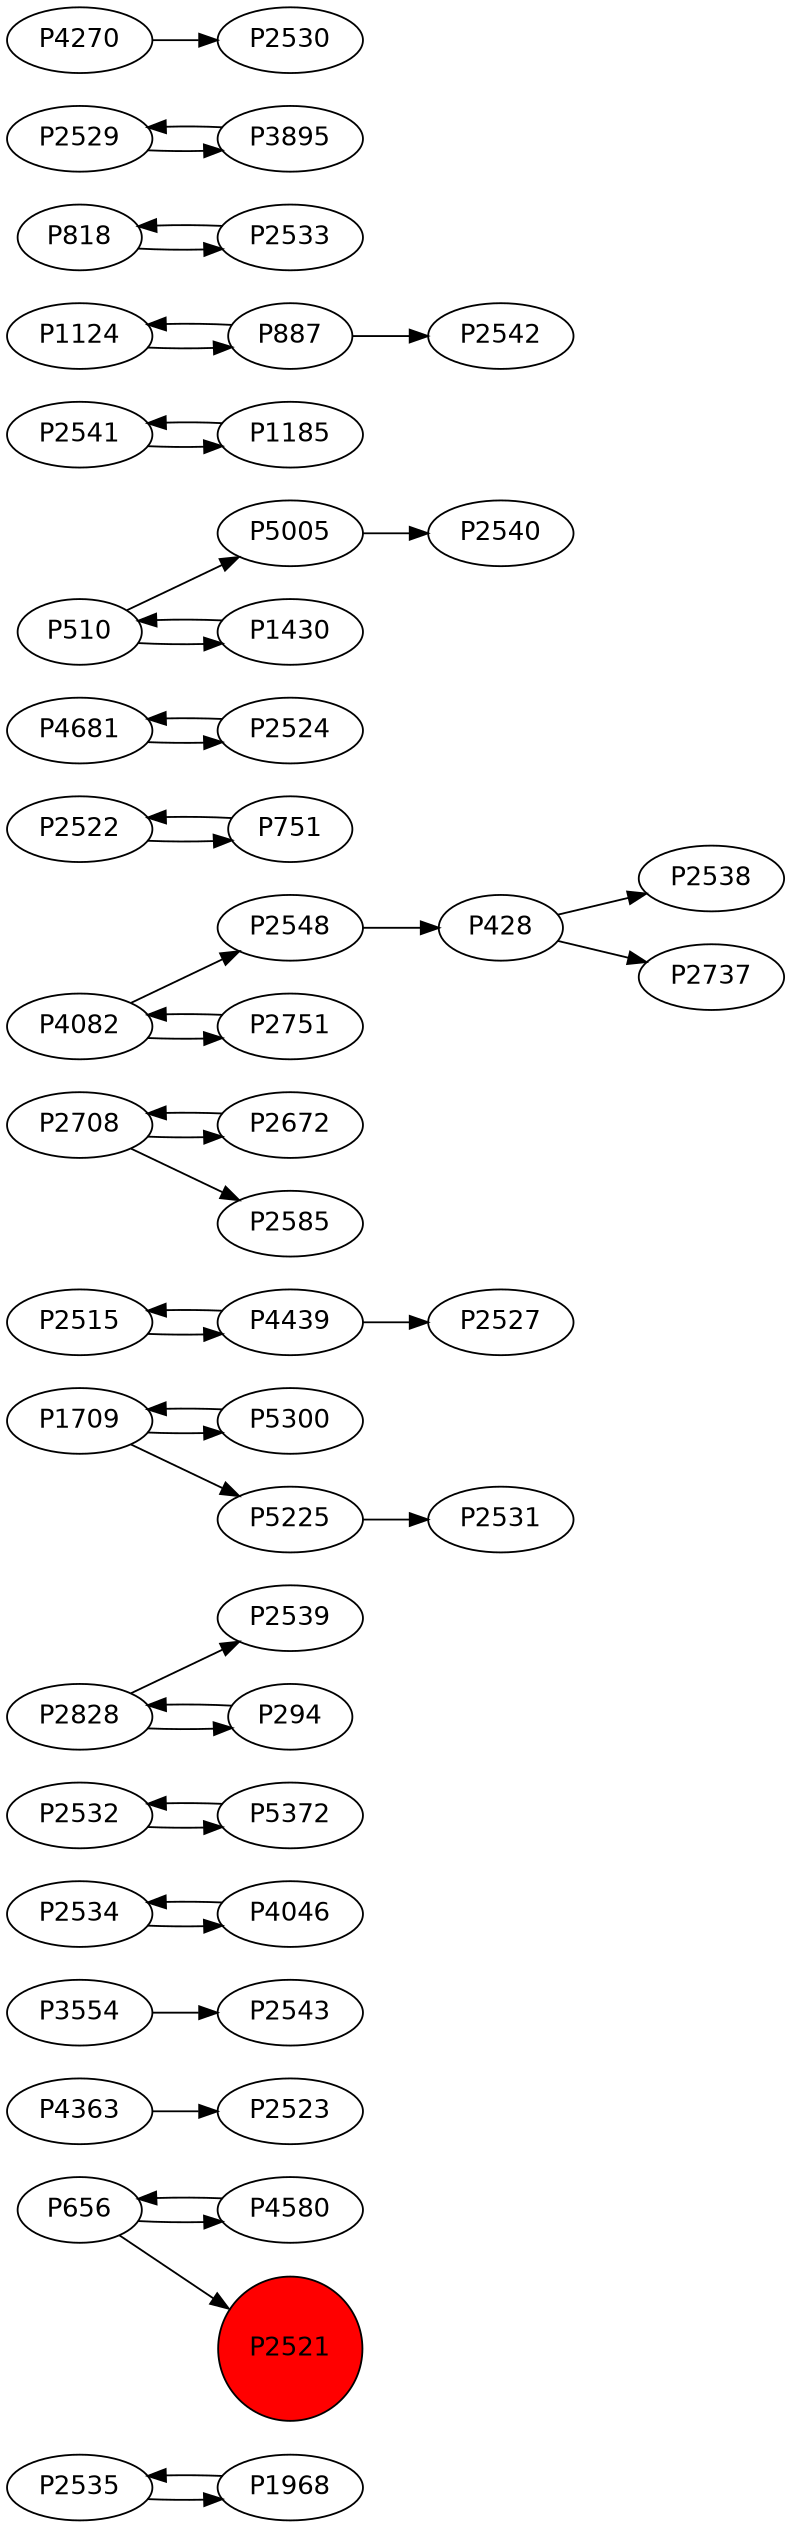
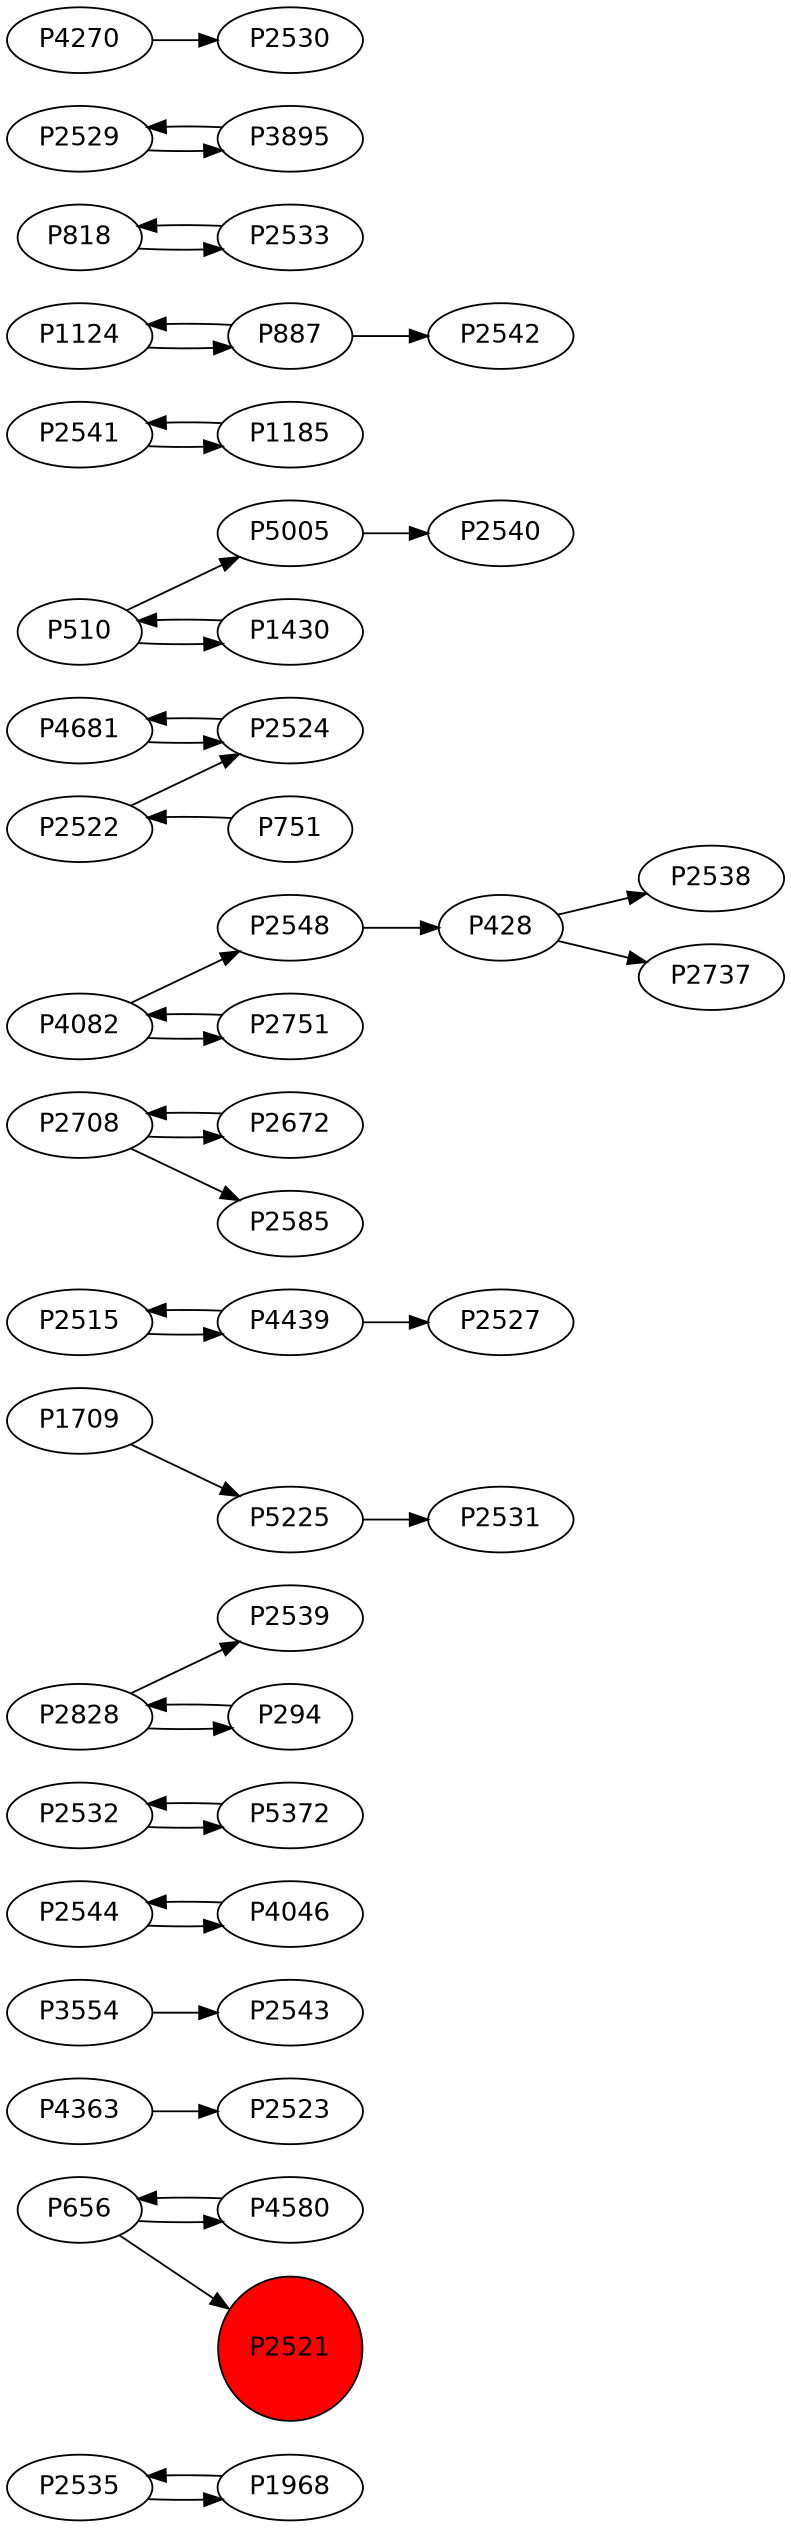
(181, 841) -> (177, 784)
(290, 1421) -> none
(80, 1914) -> (80, 1914)
